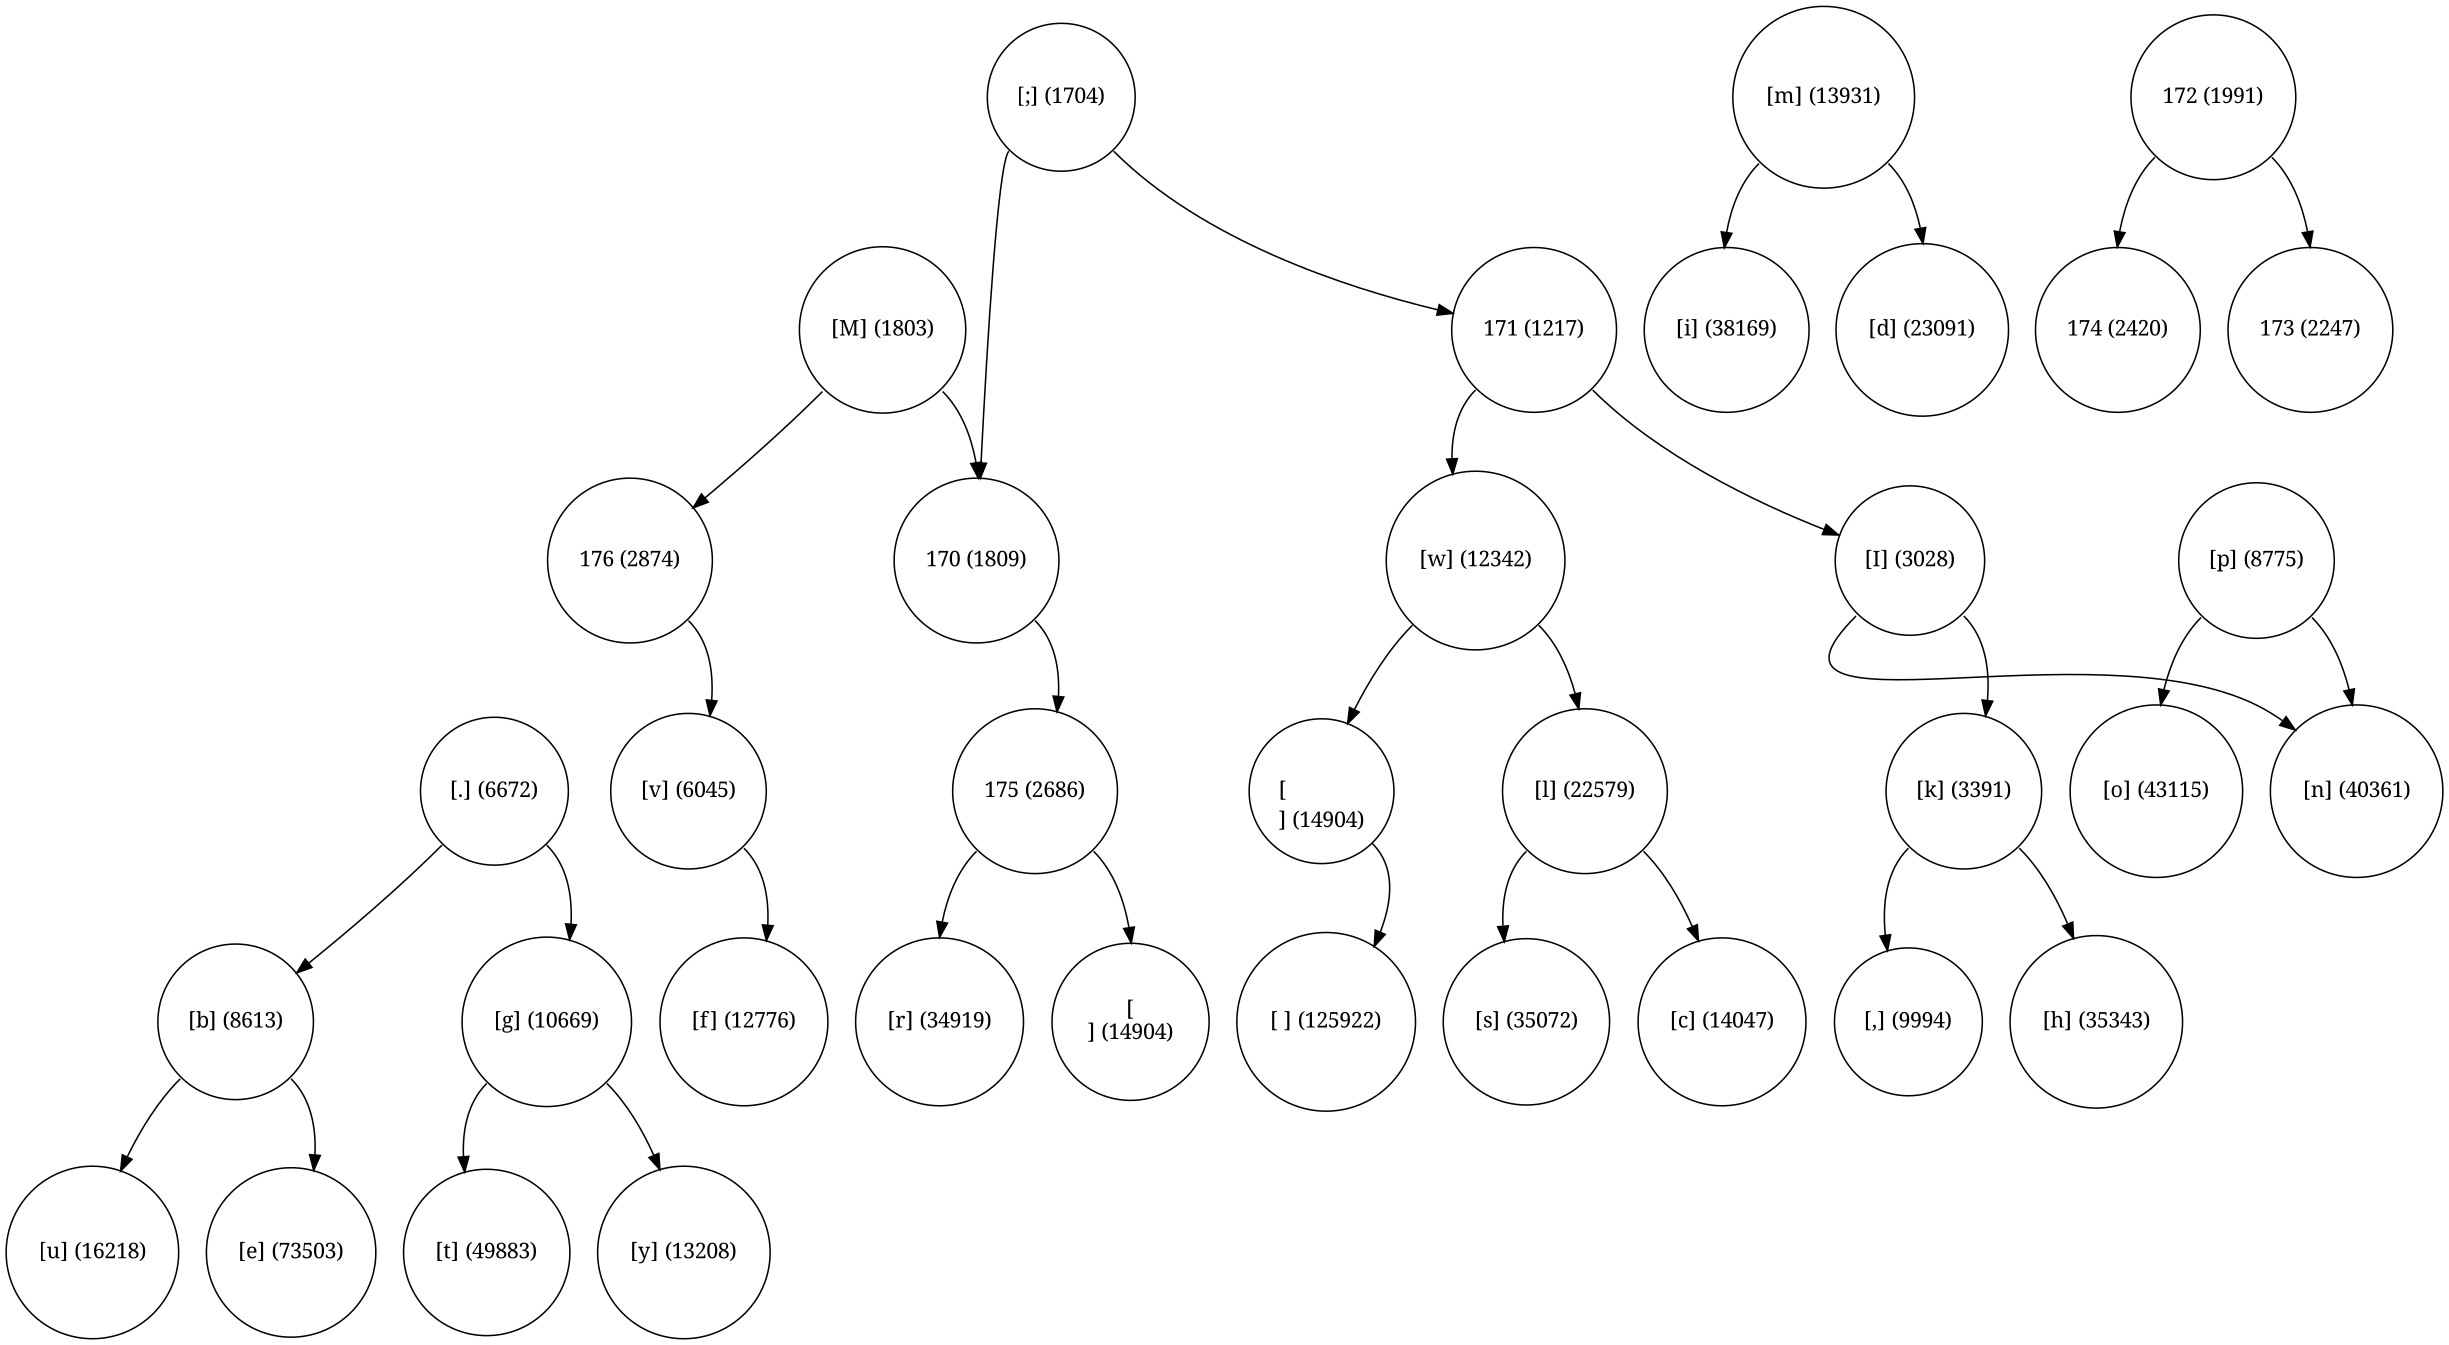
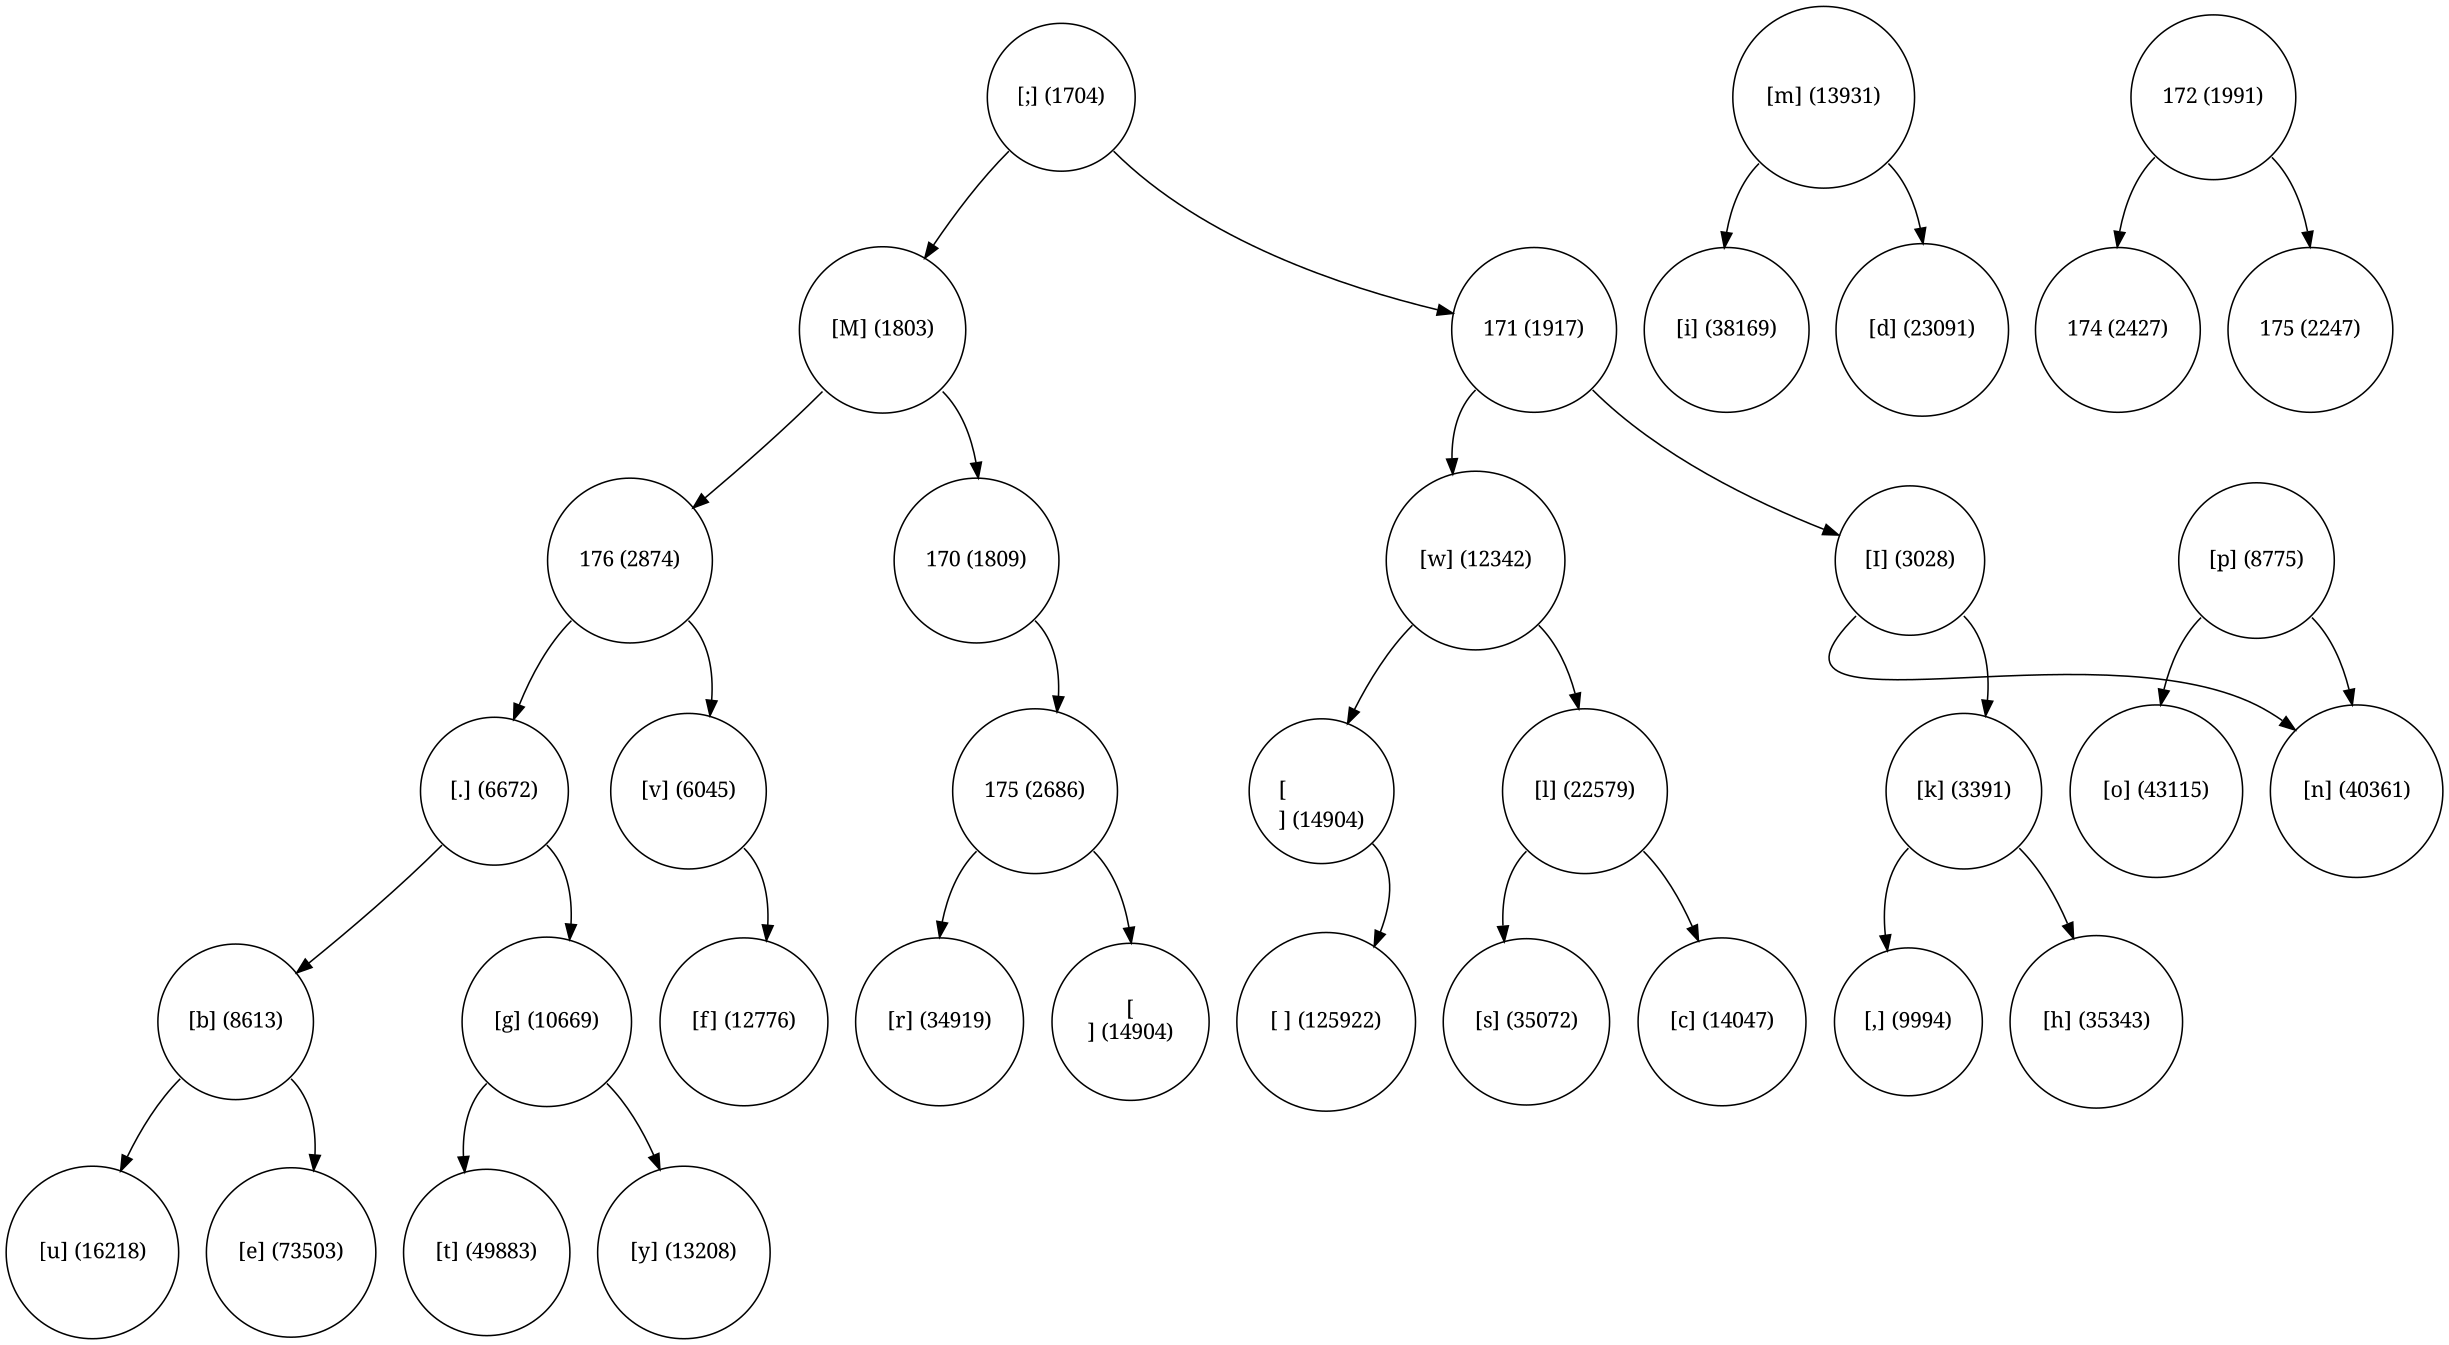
(990, 306) -> (969, 196)
(1534, 330) -> (1534, 330)
(2118, 330) -> (2118, 330)
(2310, 330) -> (2310, 330)
none -> (541, 660)
